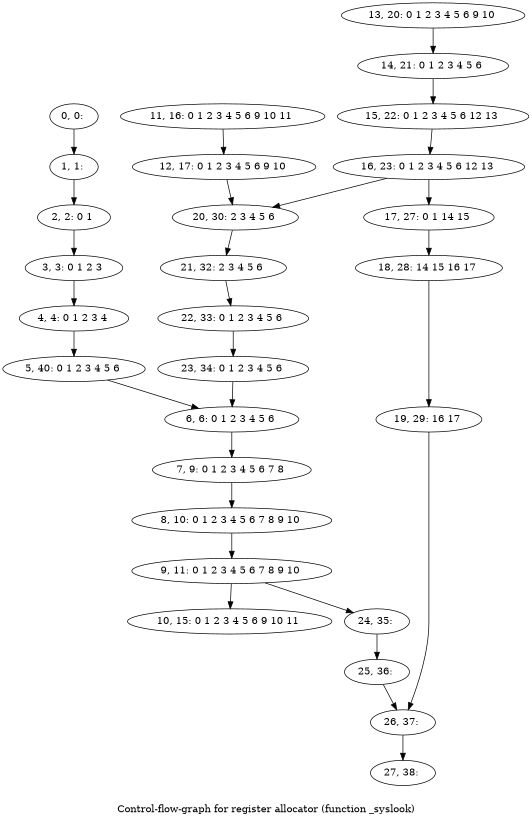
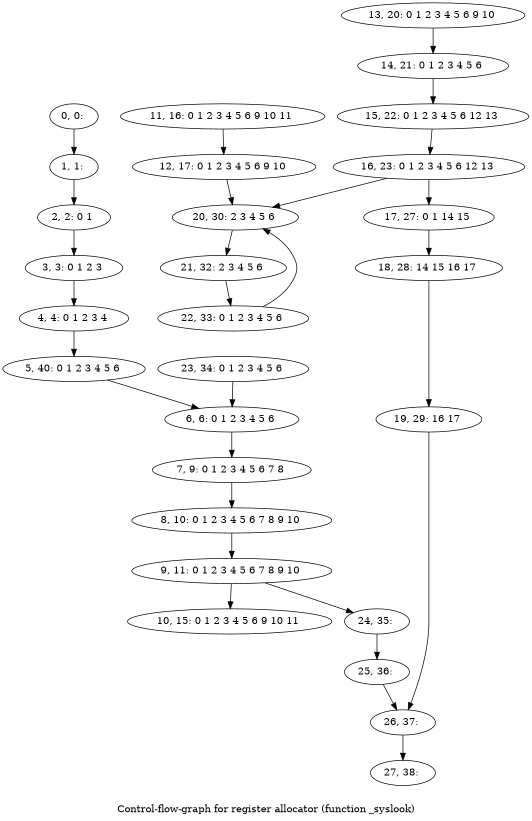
(233, 340) -> (296, 271)
